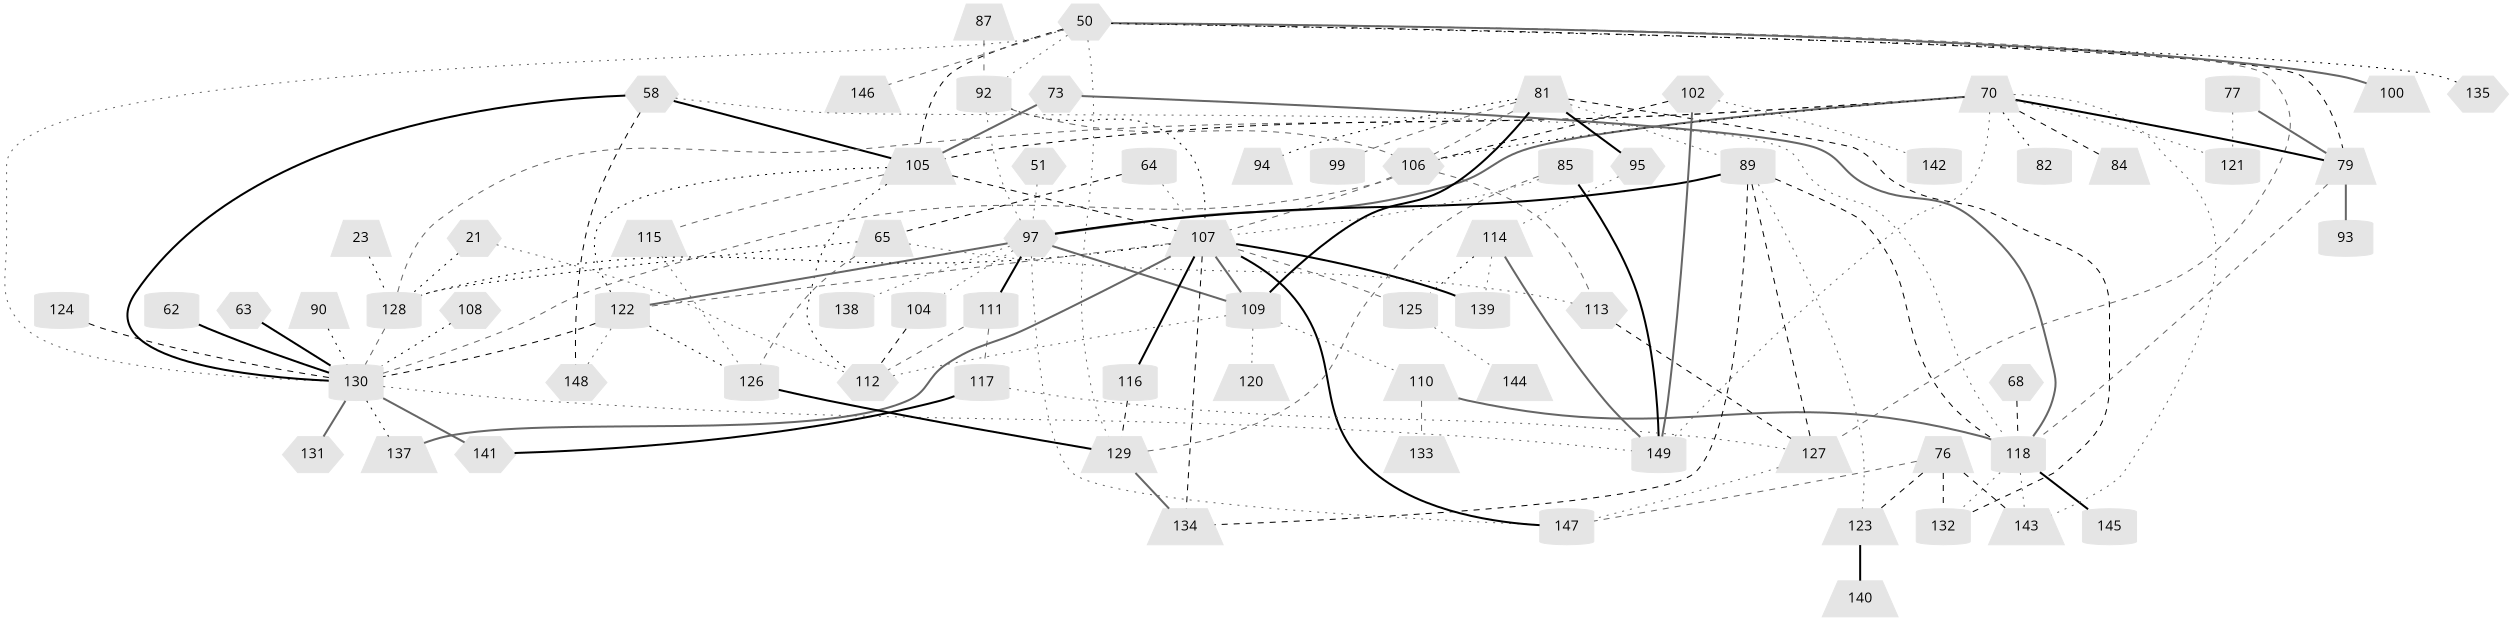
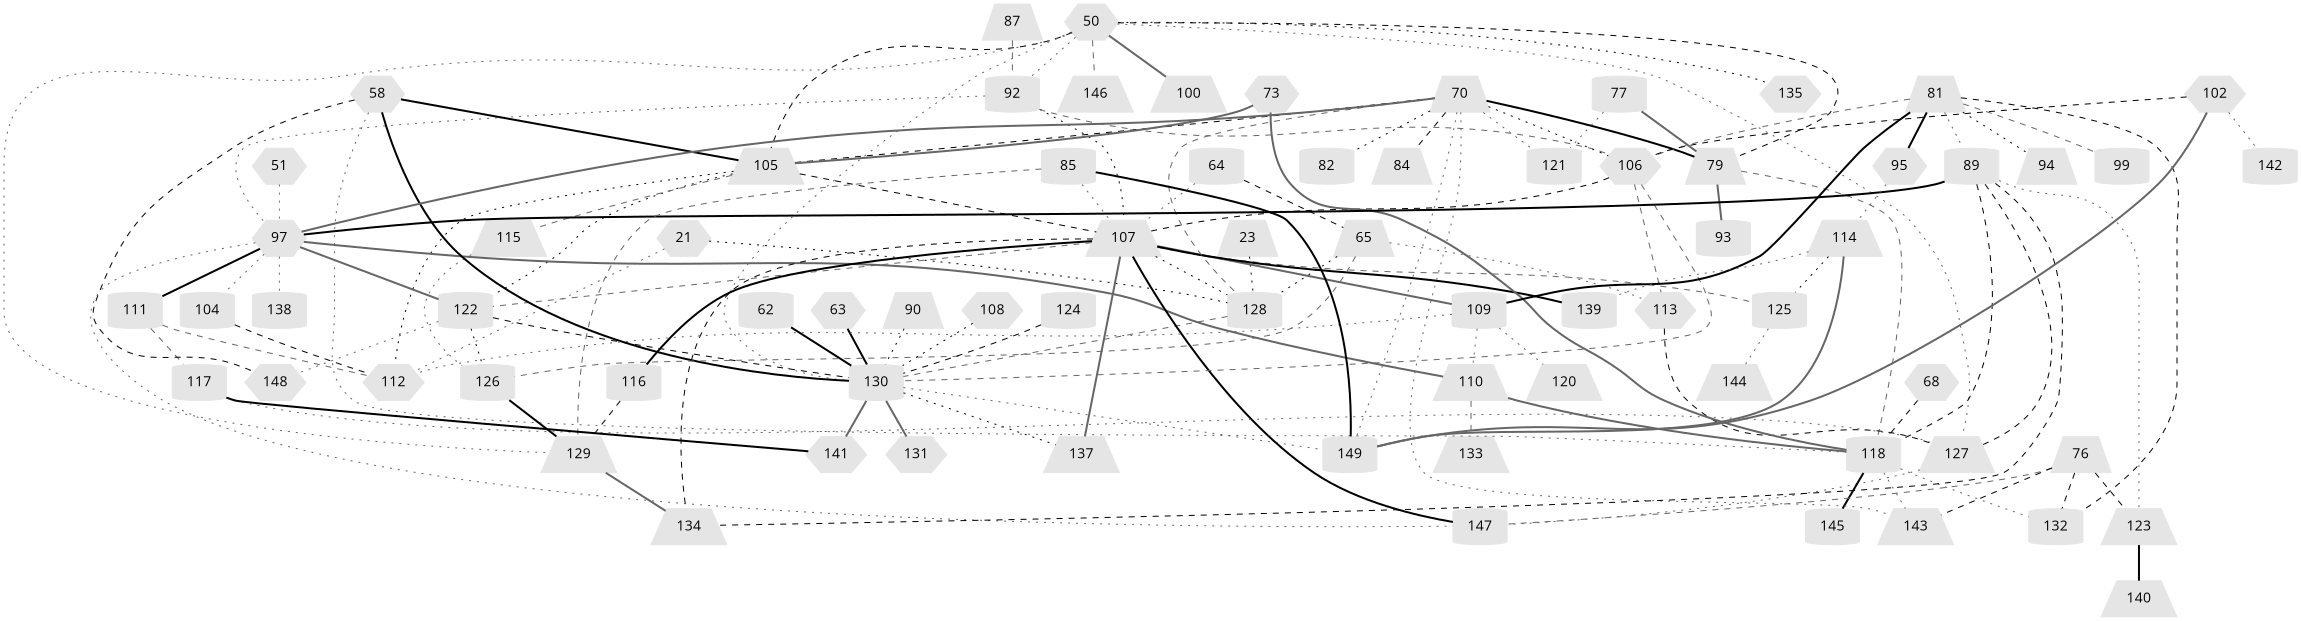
(2270, 78) -> (1647, 74)
(1319, 203) -> (1496, 202)
(1148, 276) -> (937, 269)
